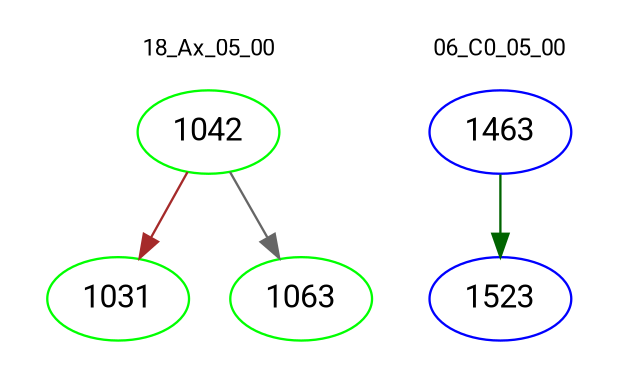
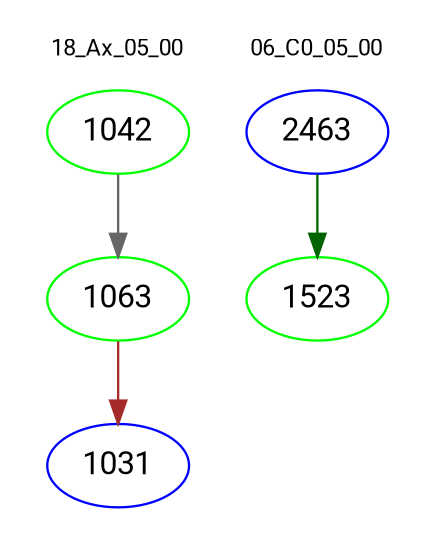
(500, 132) -> (317, 132)
(169, 205) -> (118, 371)
(118, 299) -> (118, 466)
(500, 299) -> (317, 299)
